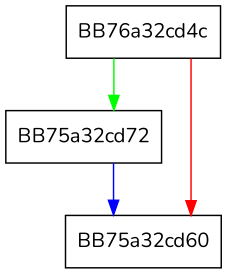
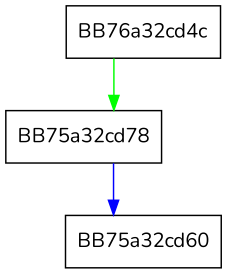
(191, 130) -> none
(84, 137) -> (84, 137)
